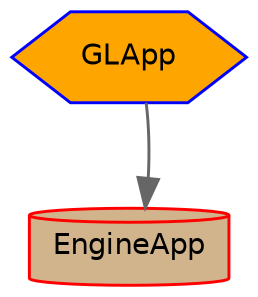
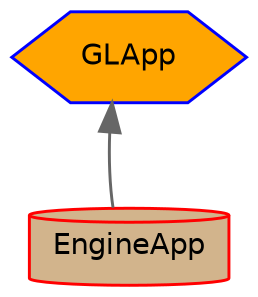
(149, 140) -> (110, 170)
